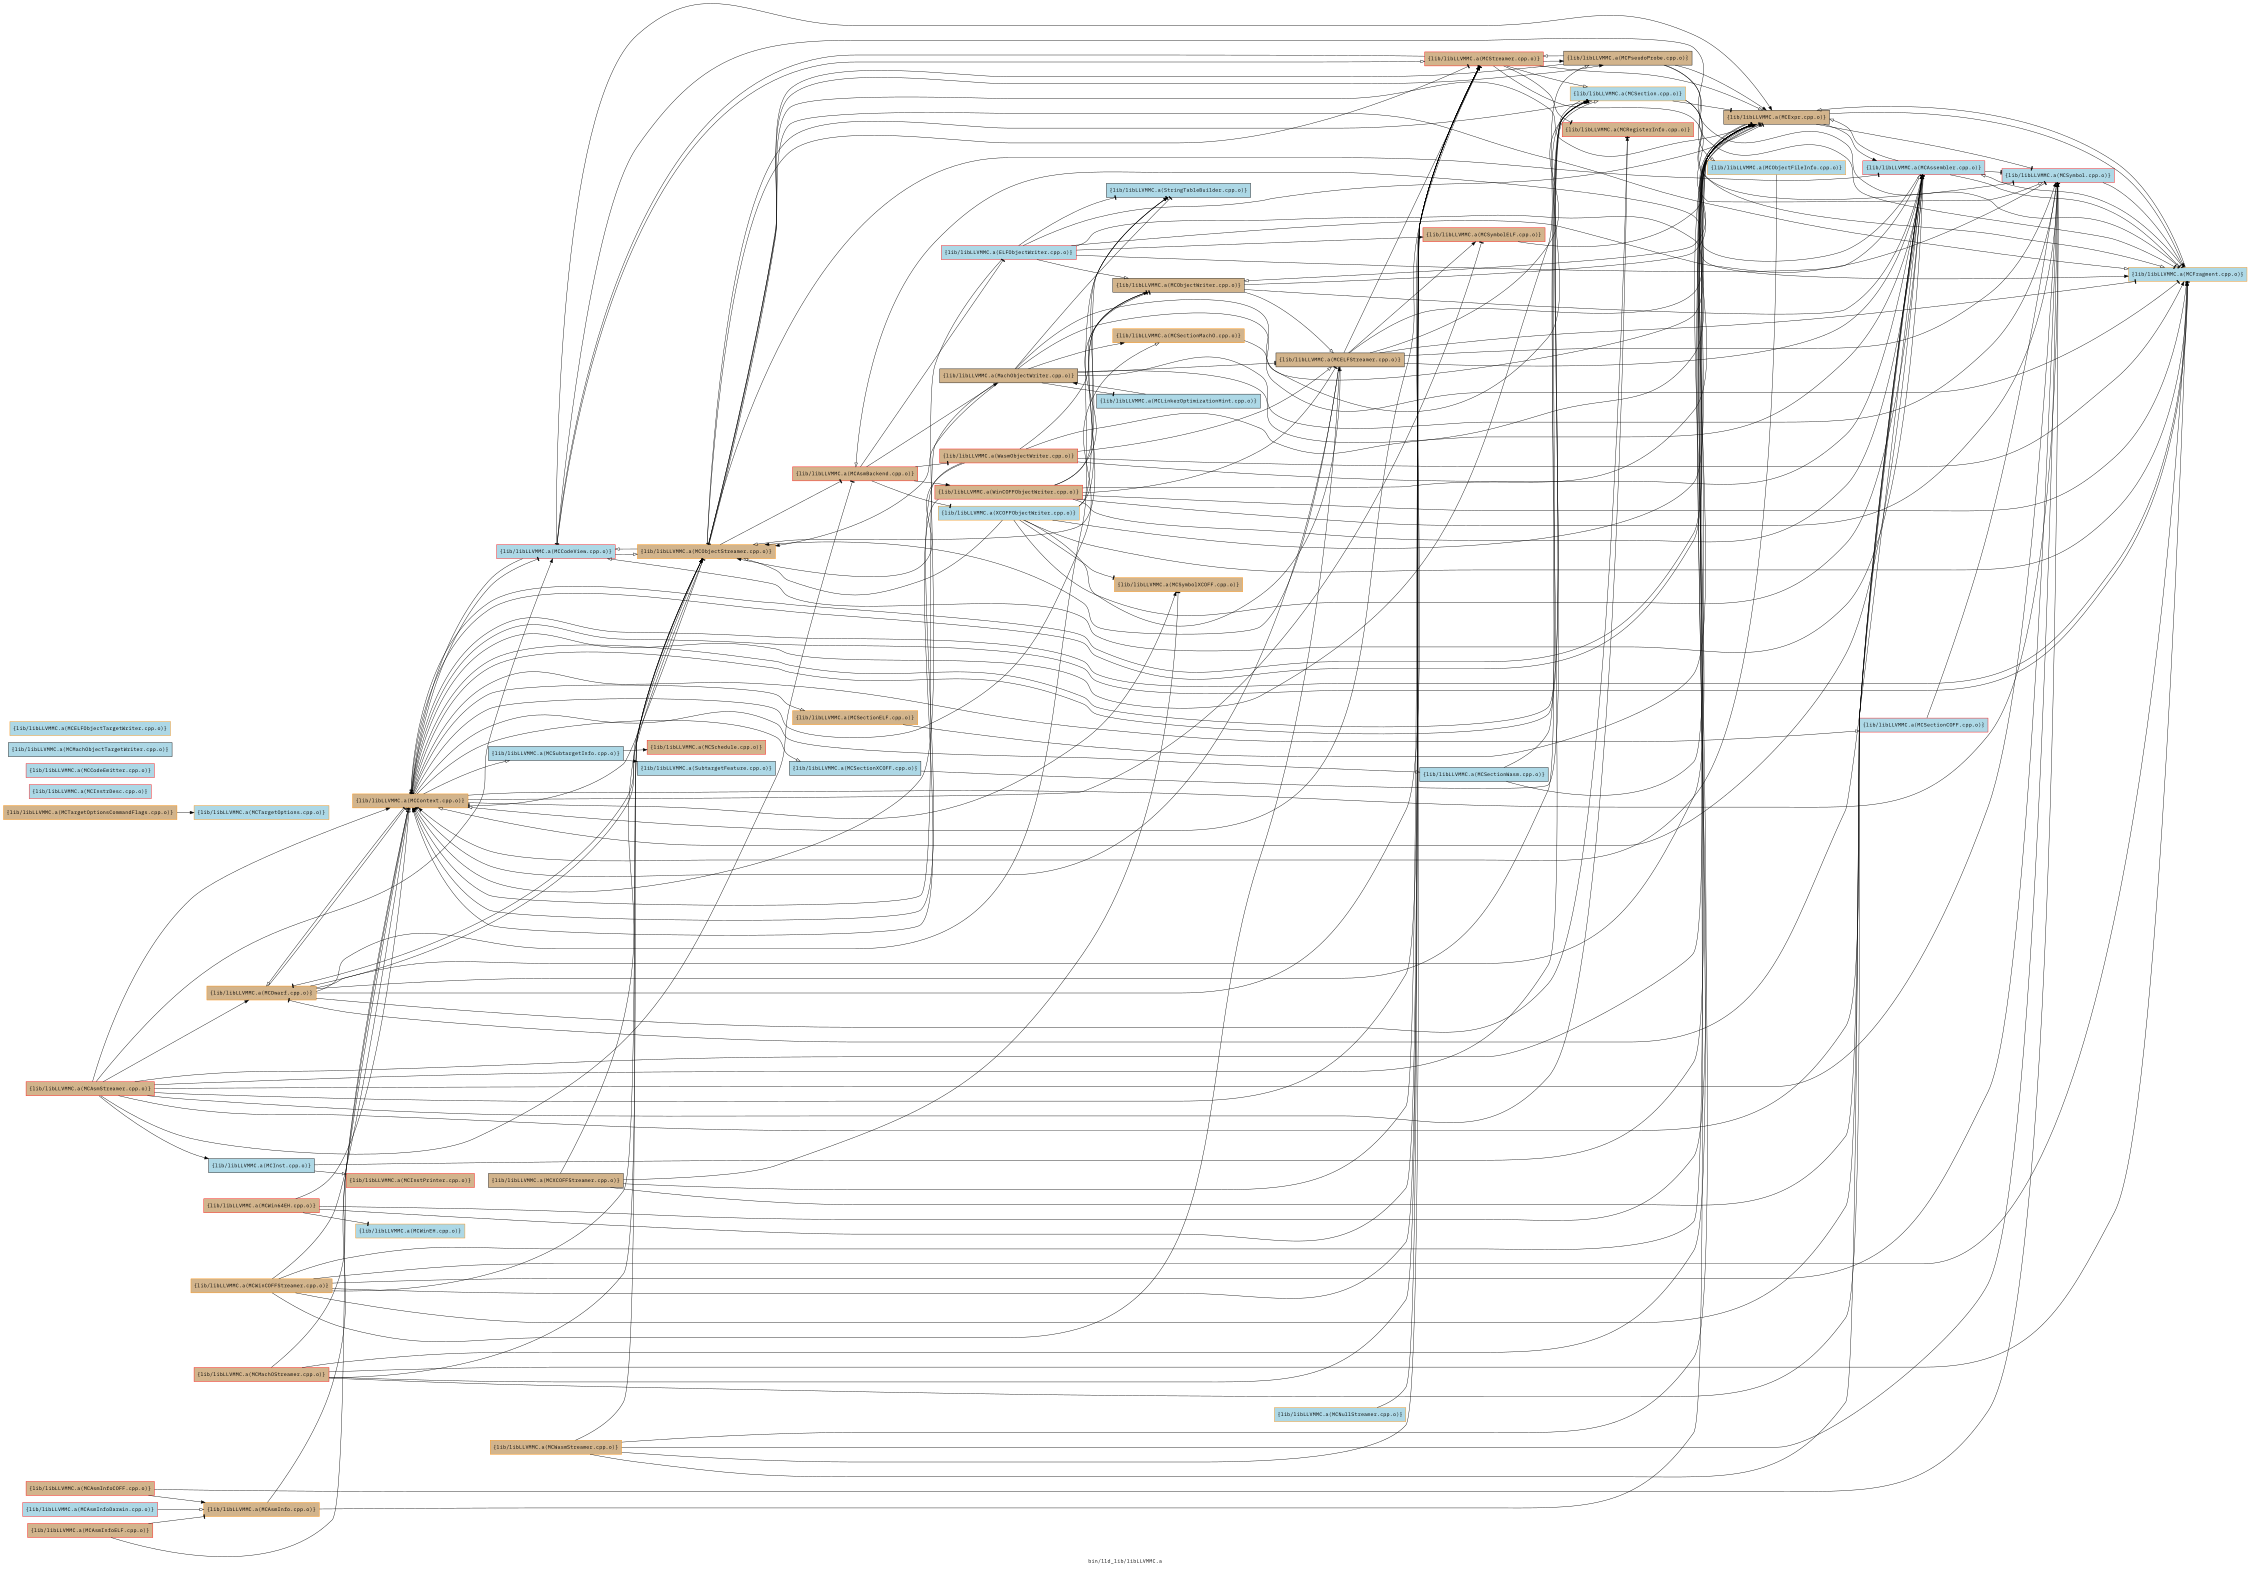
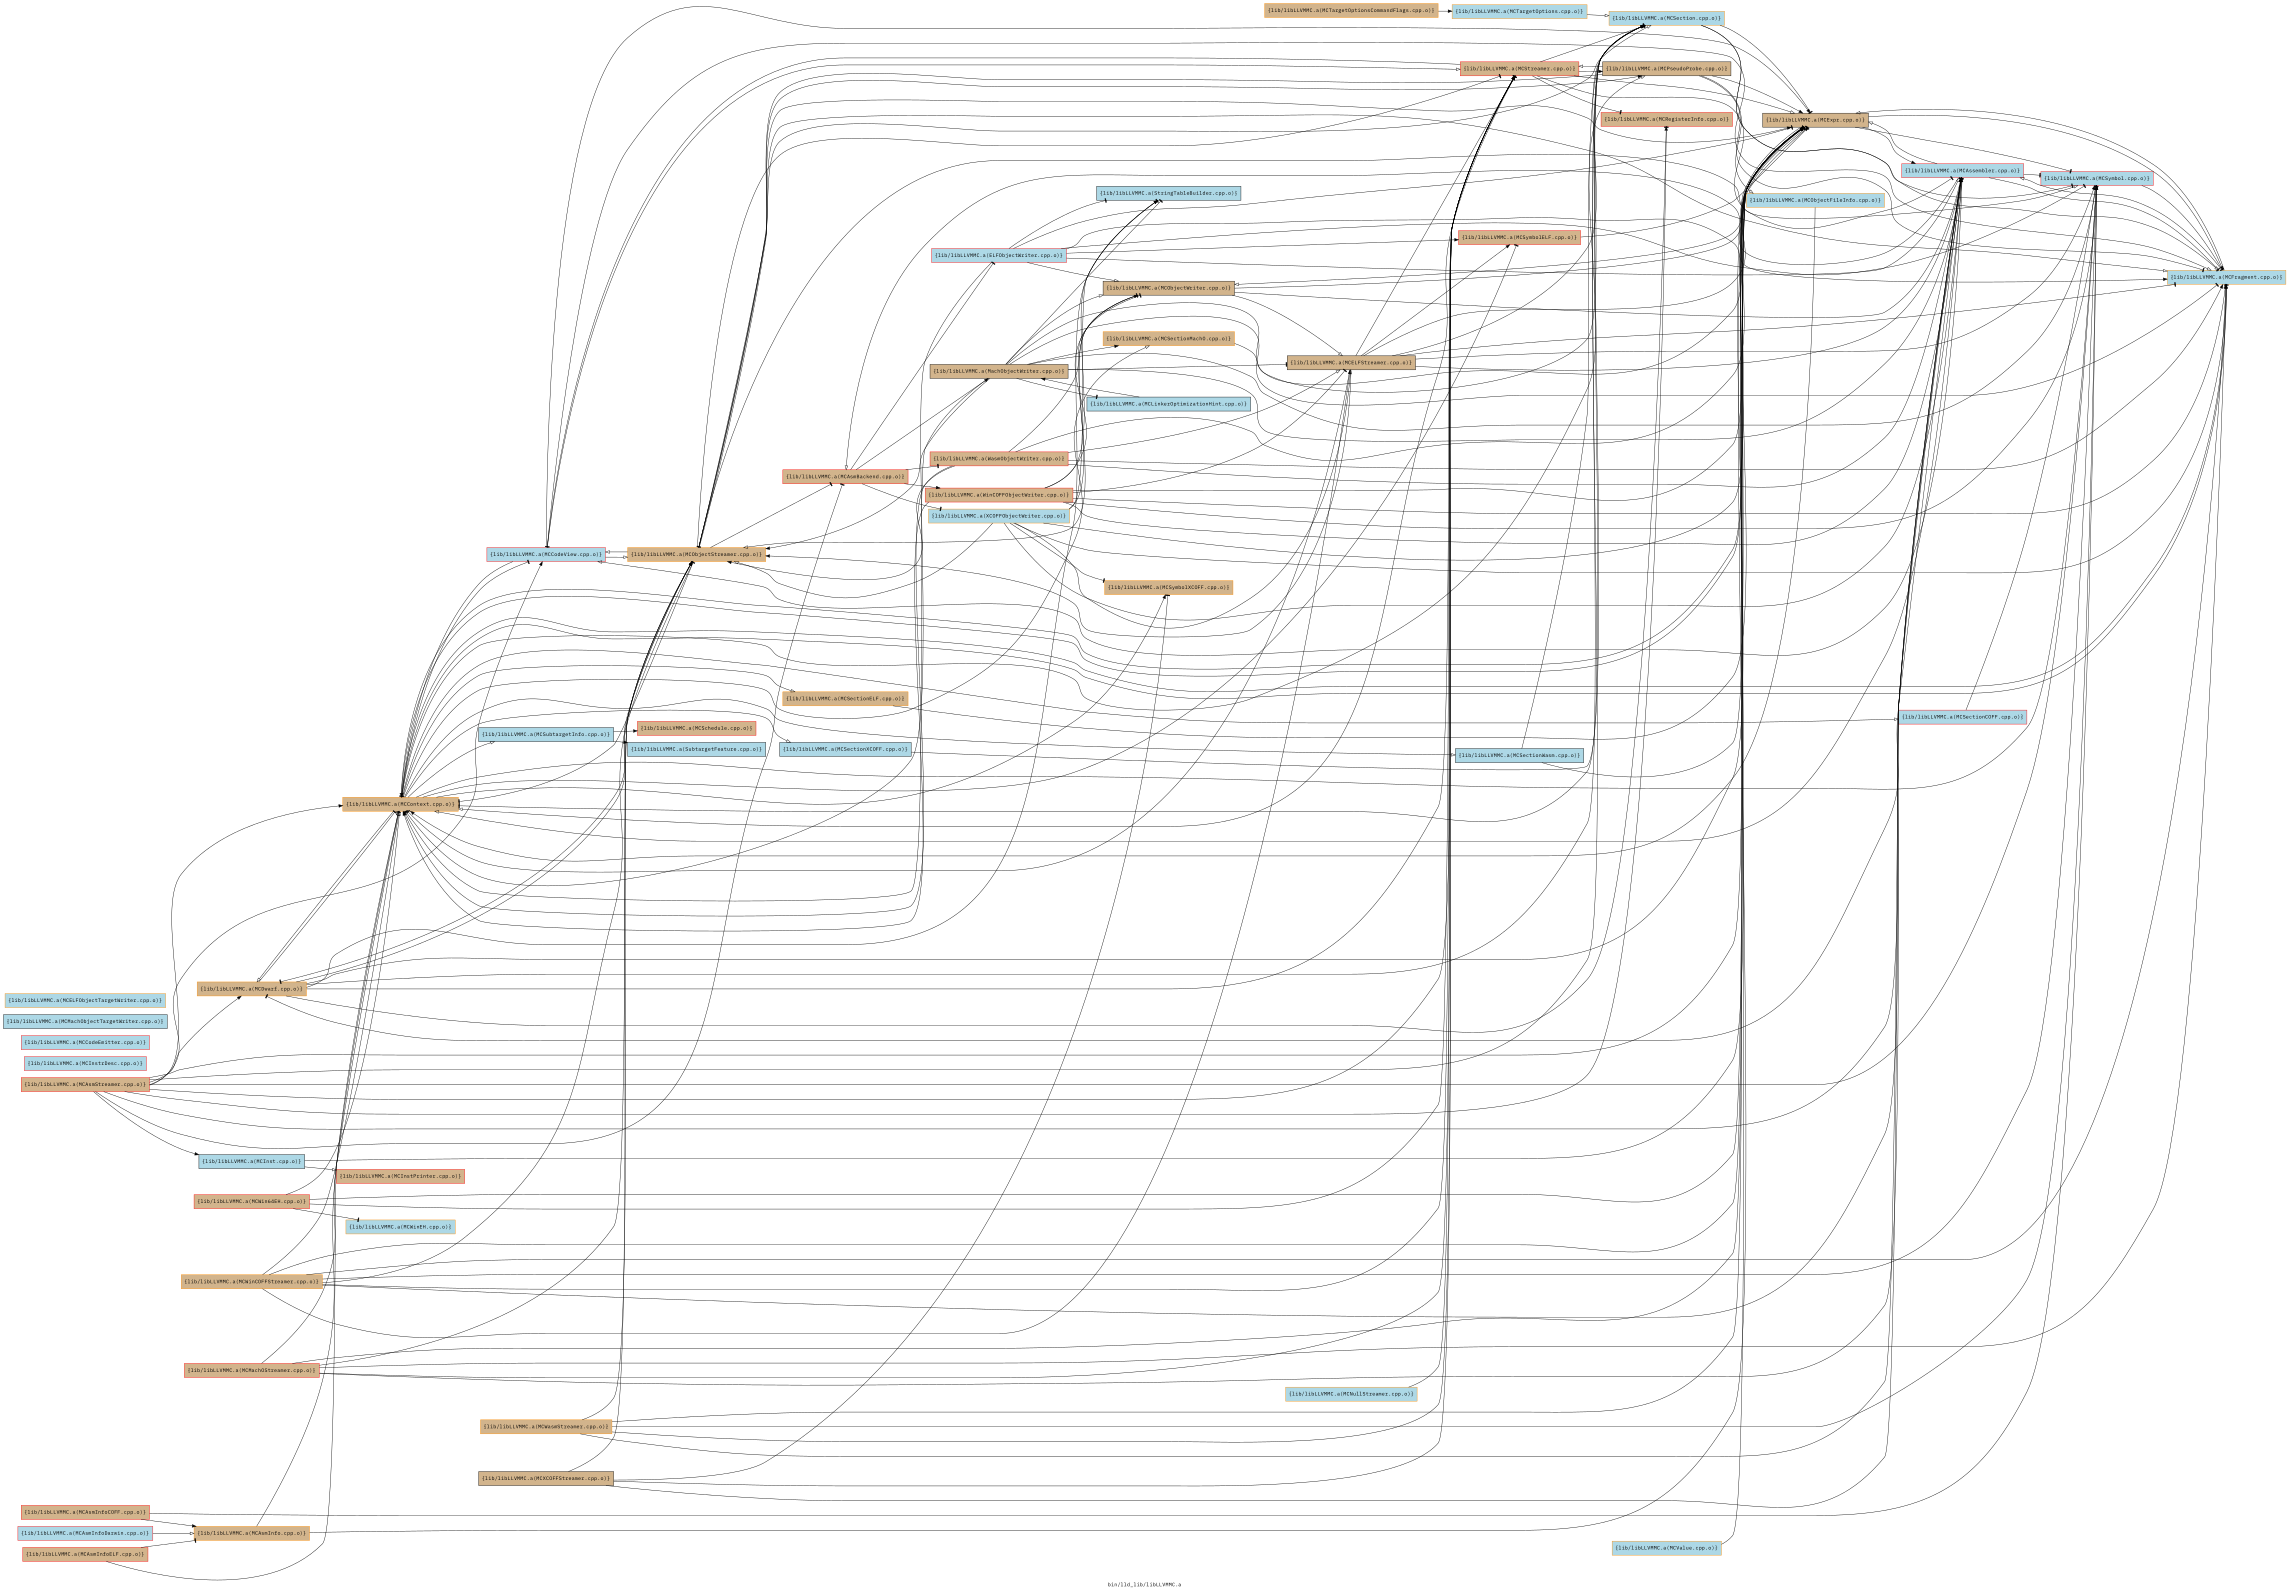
none -> (1048, 324)
(1254, 731) -> (1596, 15)
none -> (1667, 1548)
